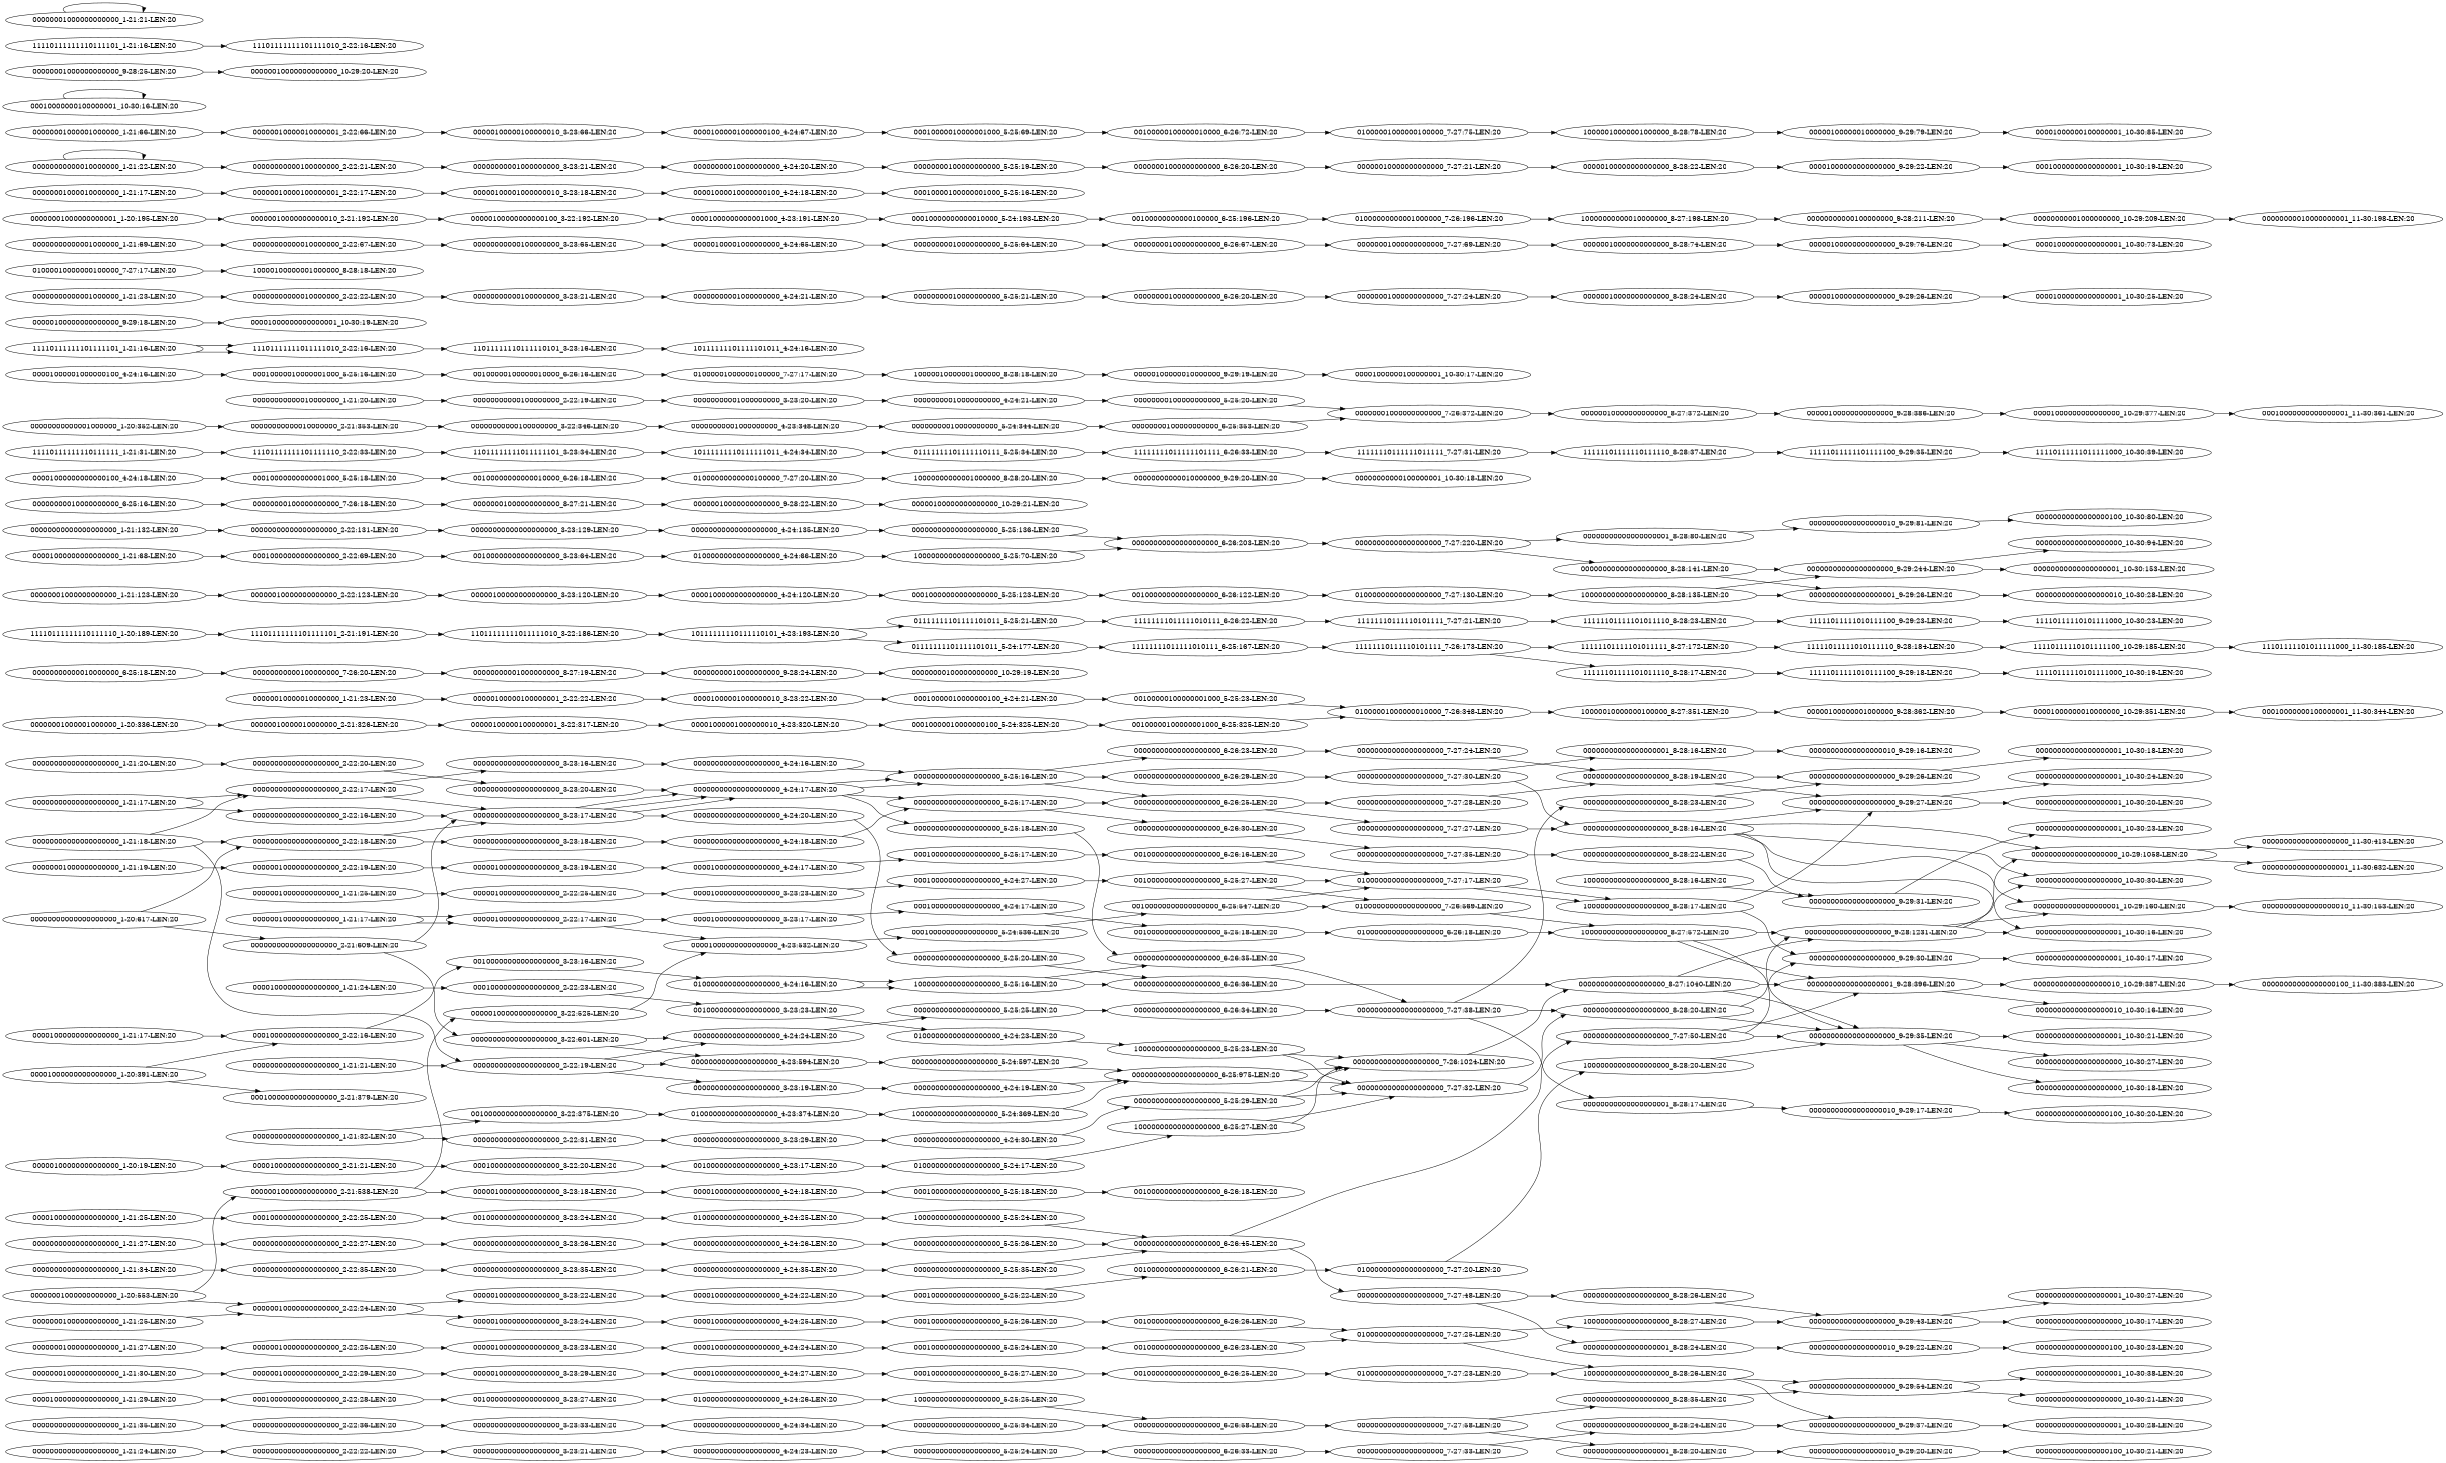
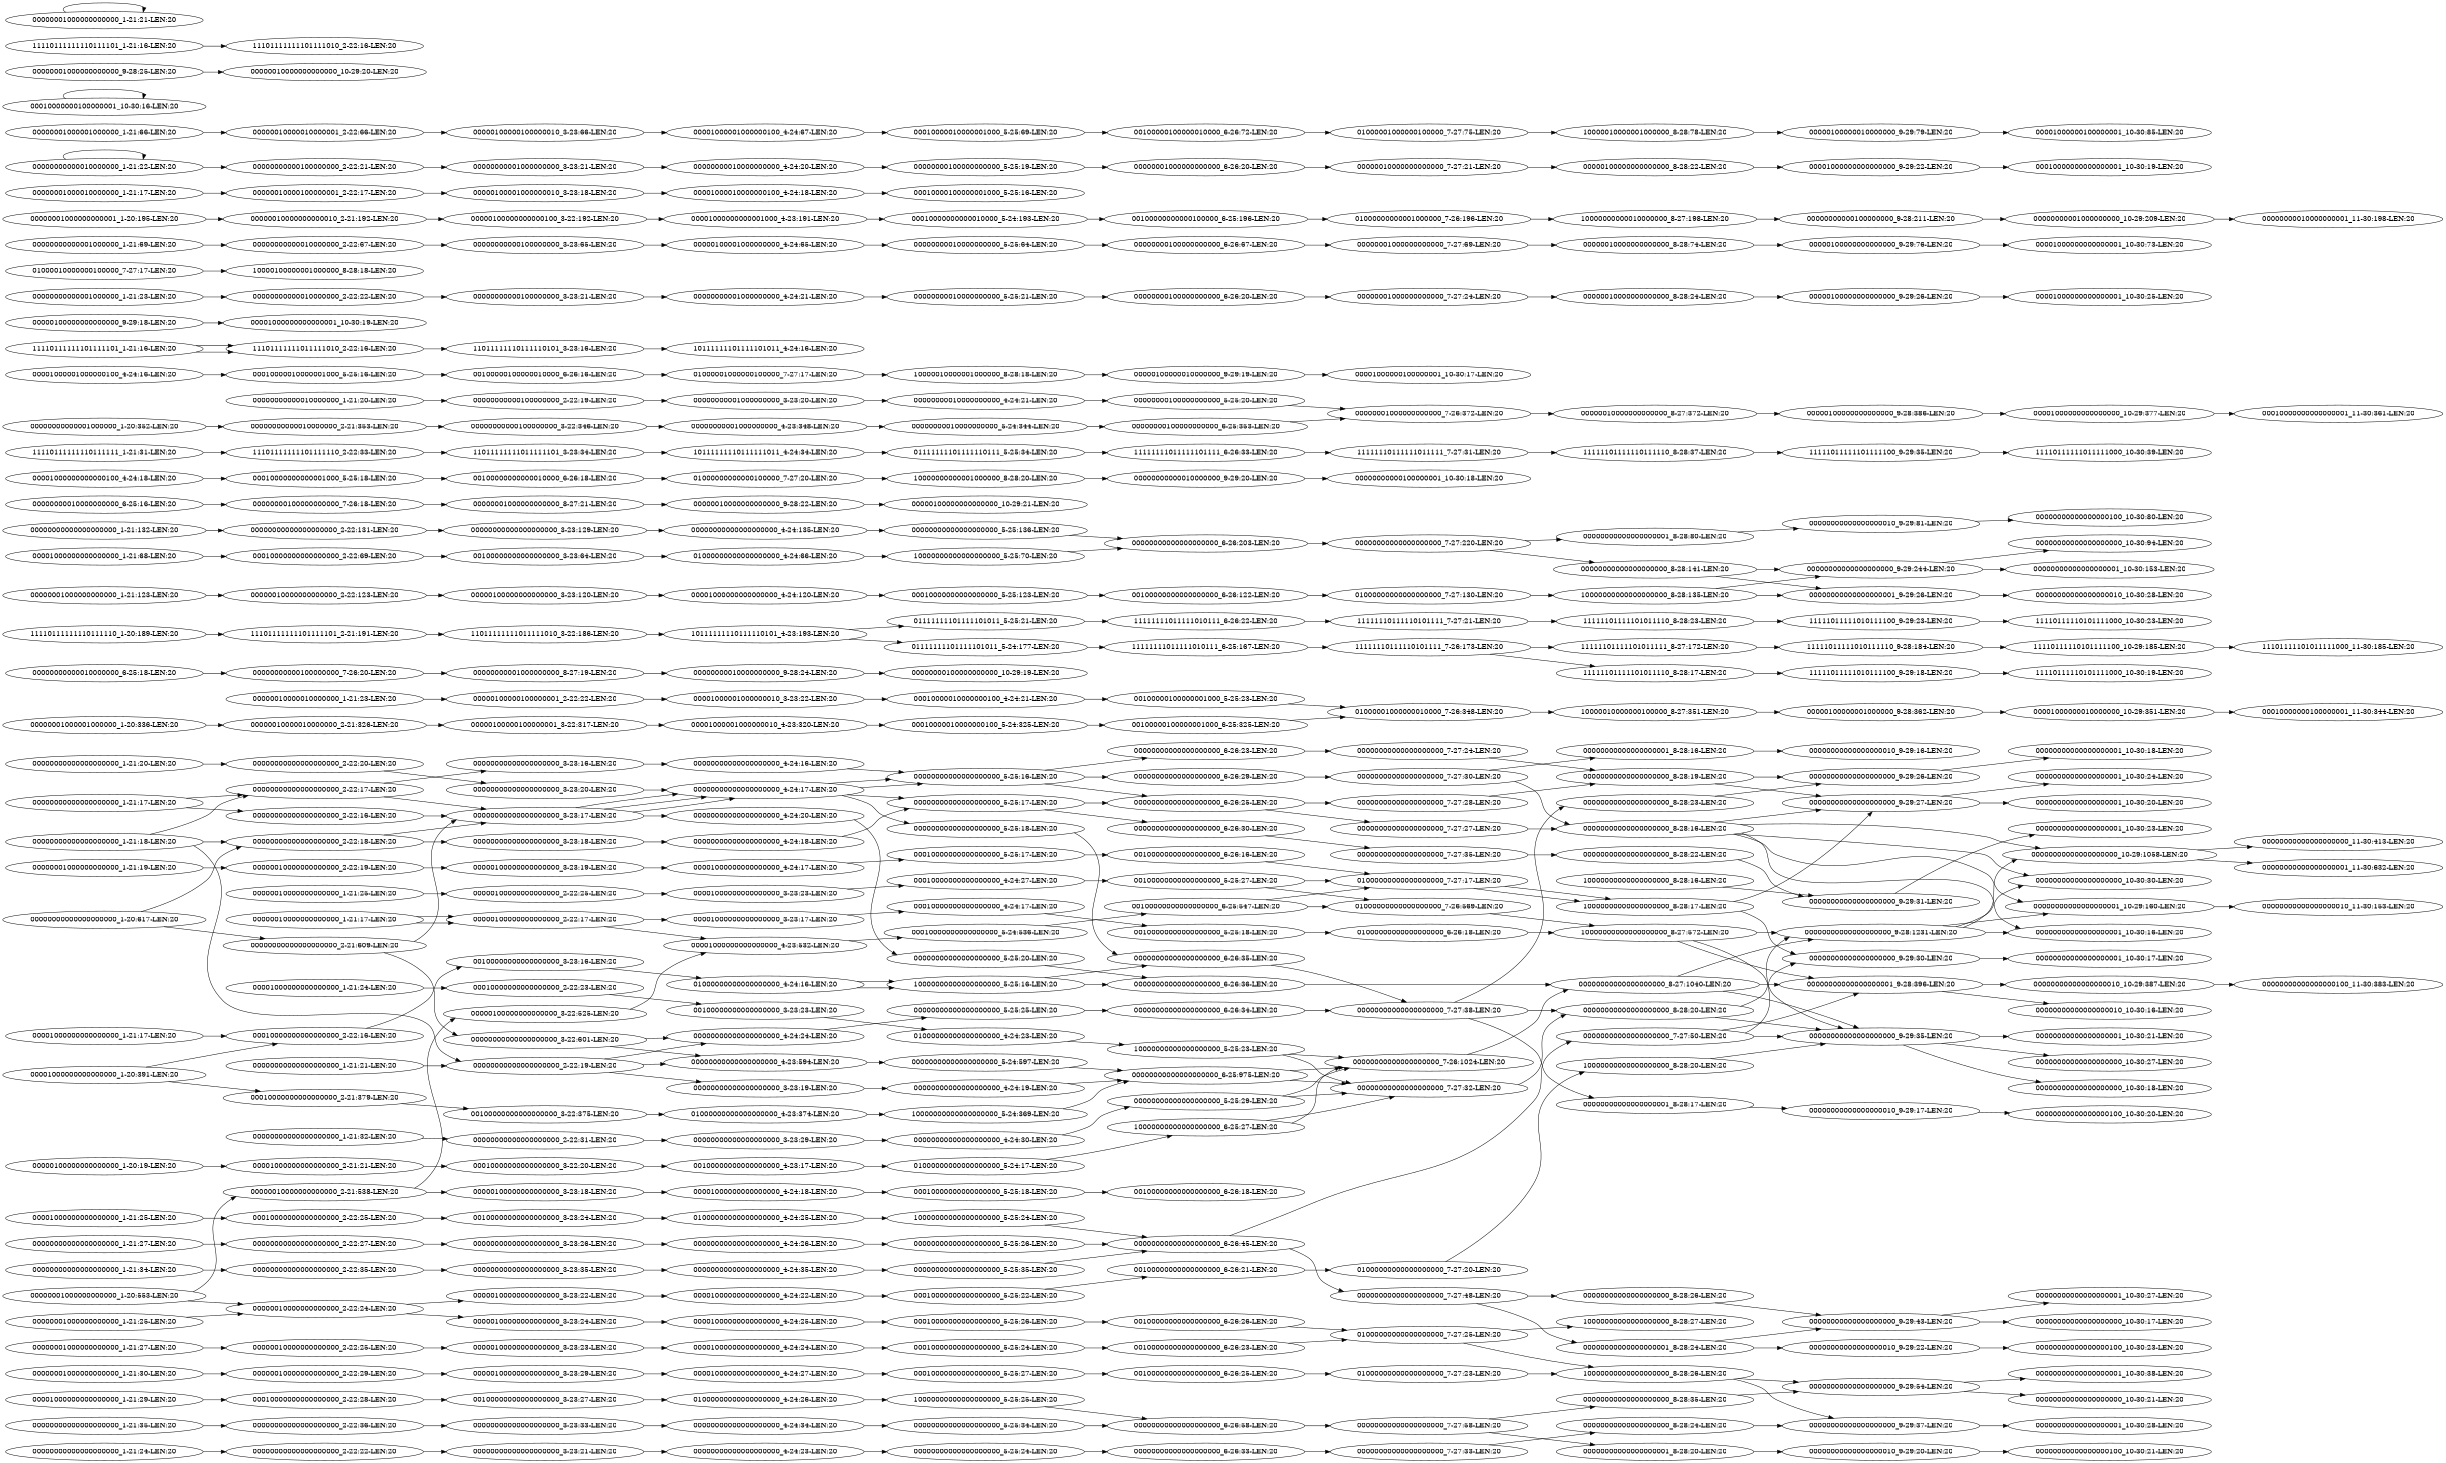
(432, 1126) -> (432, 1106)
(1766, 1322) -> (1766, 1335)
